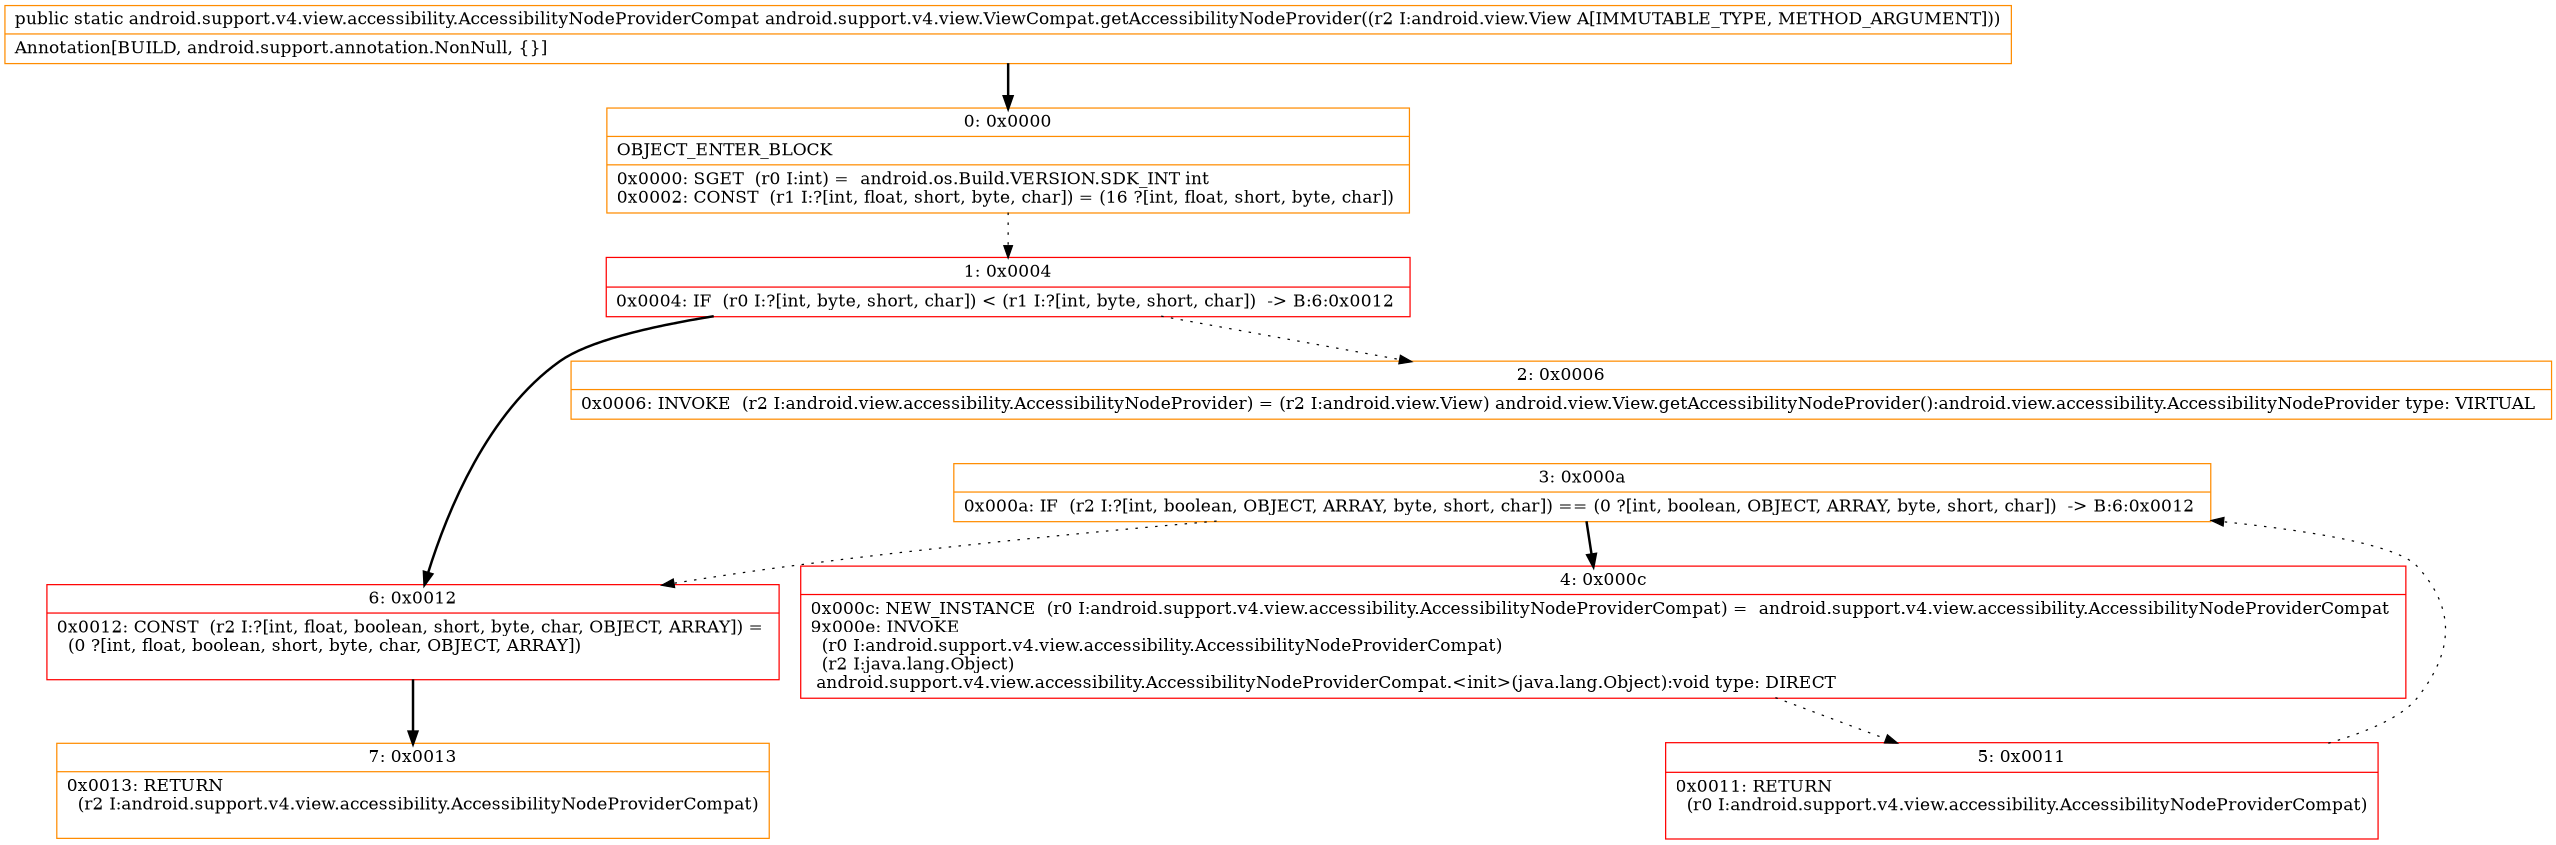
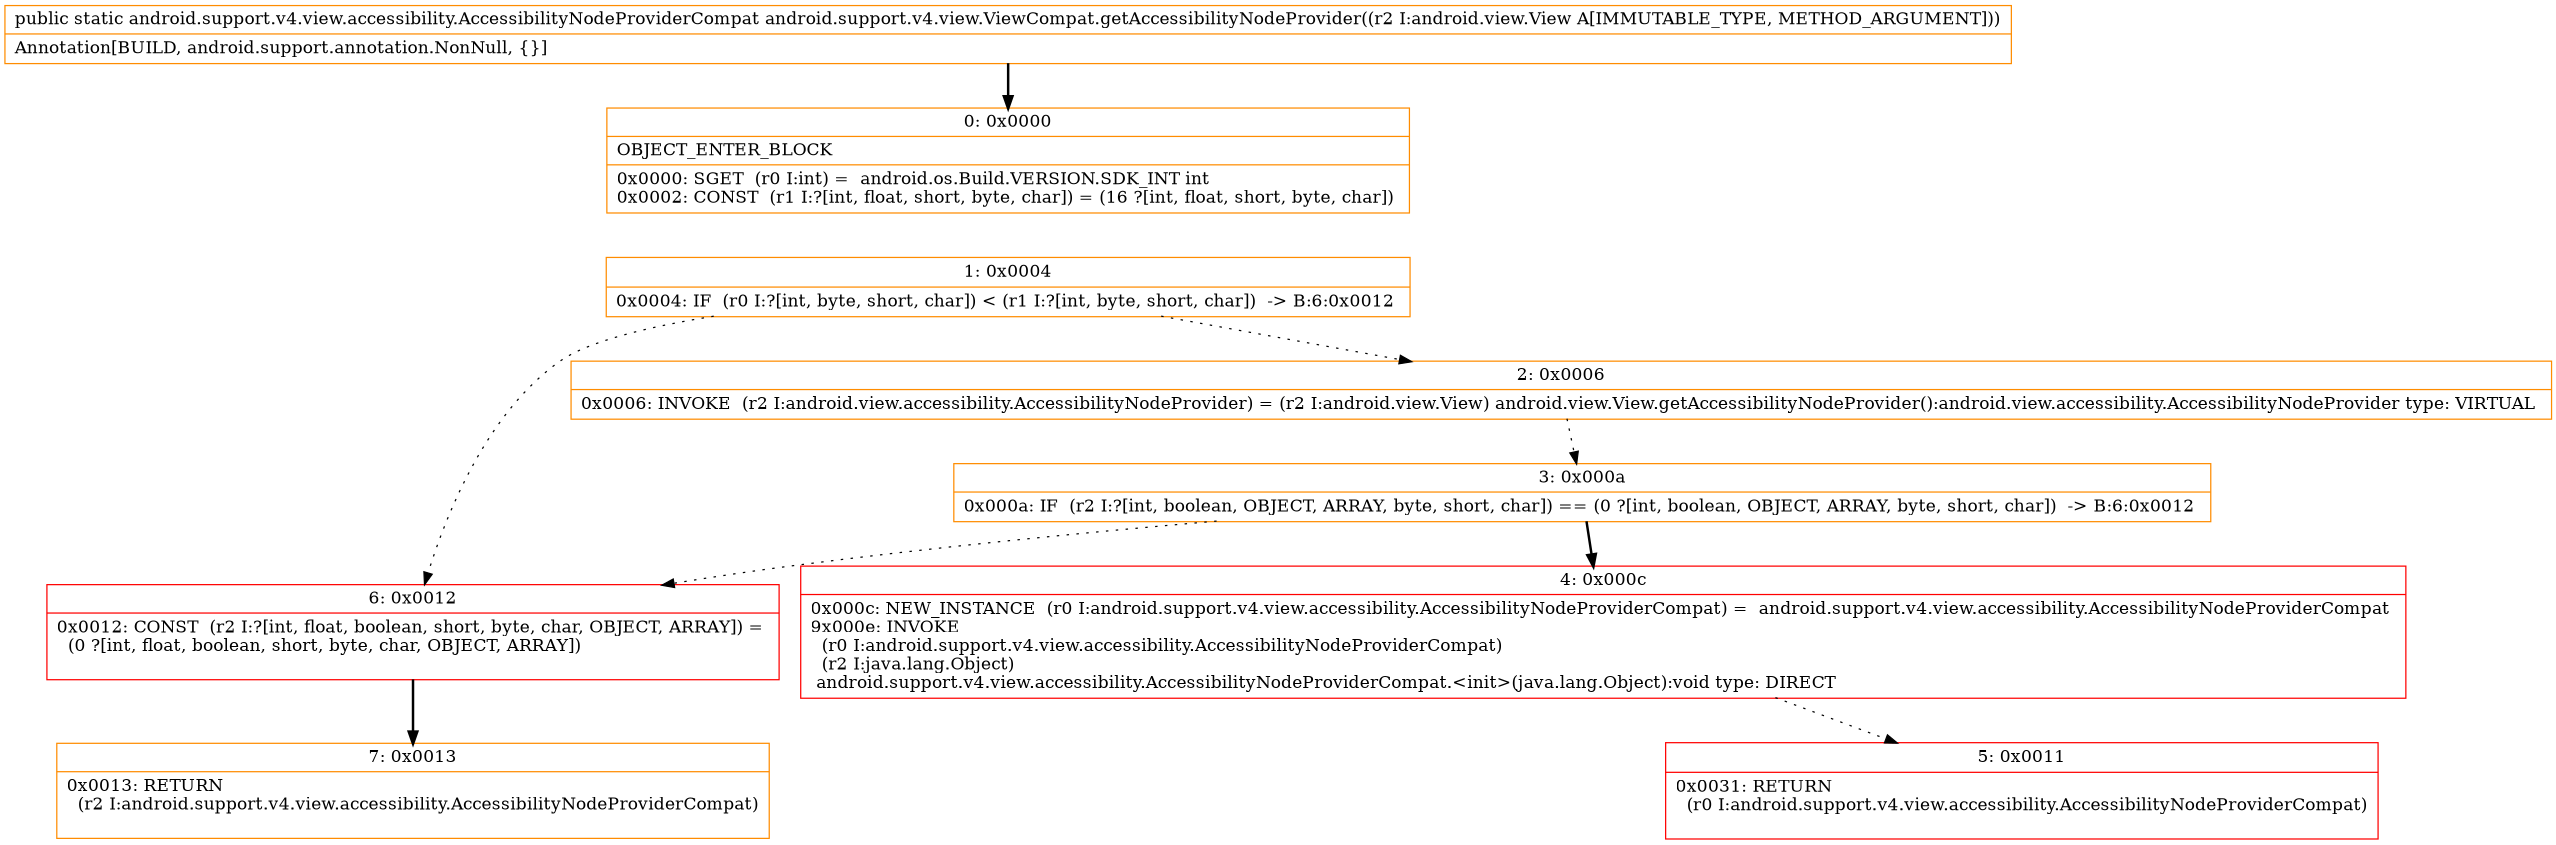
(1008, 229) -> none
(1008, 287) -> (1008, 287)
(526, 392) -> (526, 392)
(2431, 585) -> (1571, 435)
(1759, 787) -> (1759, 787)
